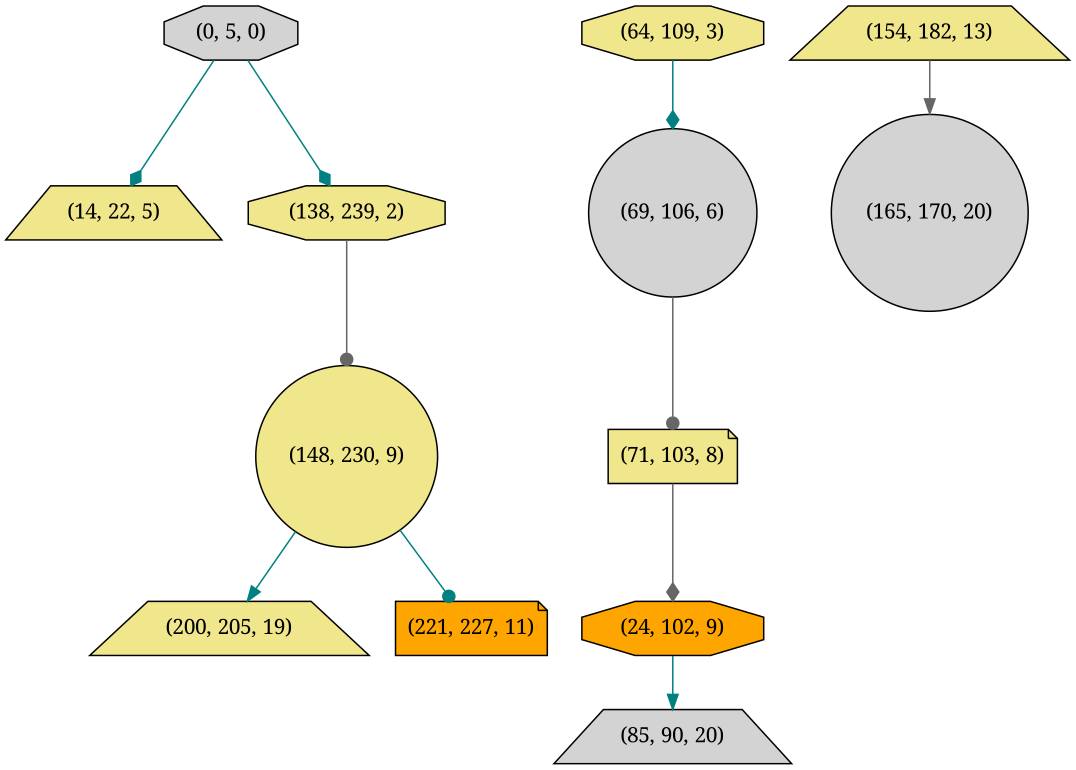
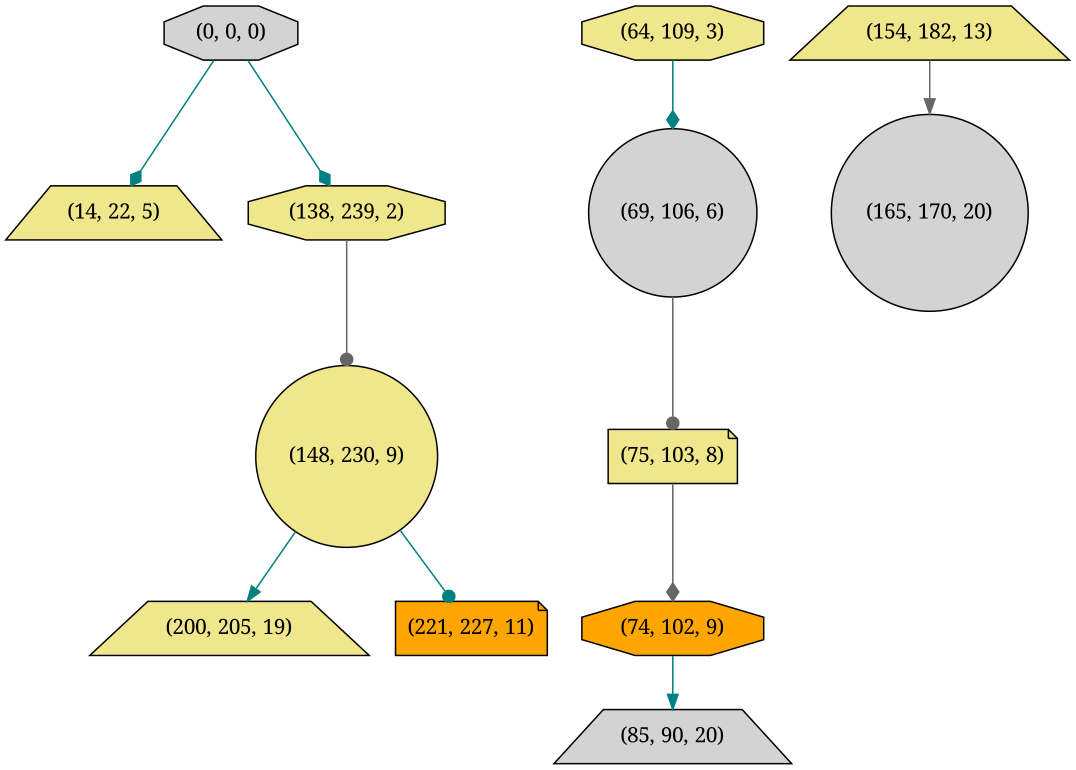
(231, 33) -> (231, 33)
(673, 456) -> (673, 456)
(673, 628) -> (673, 628)
